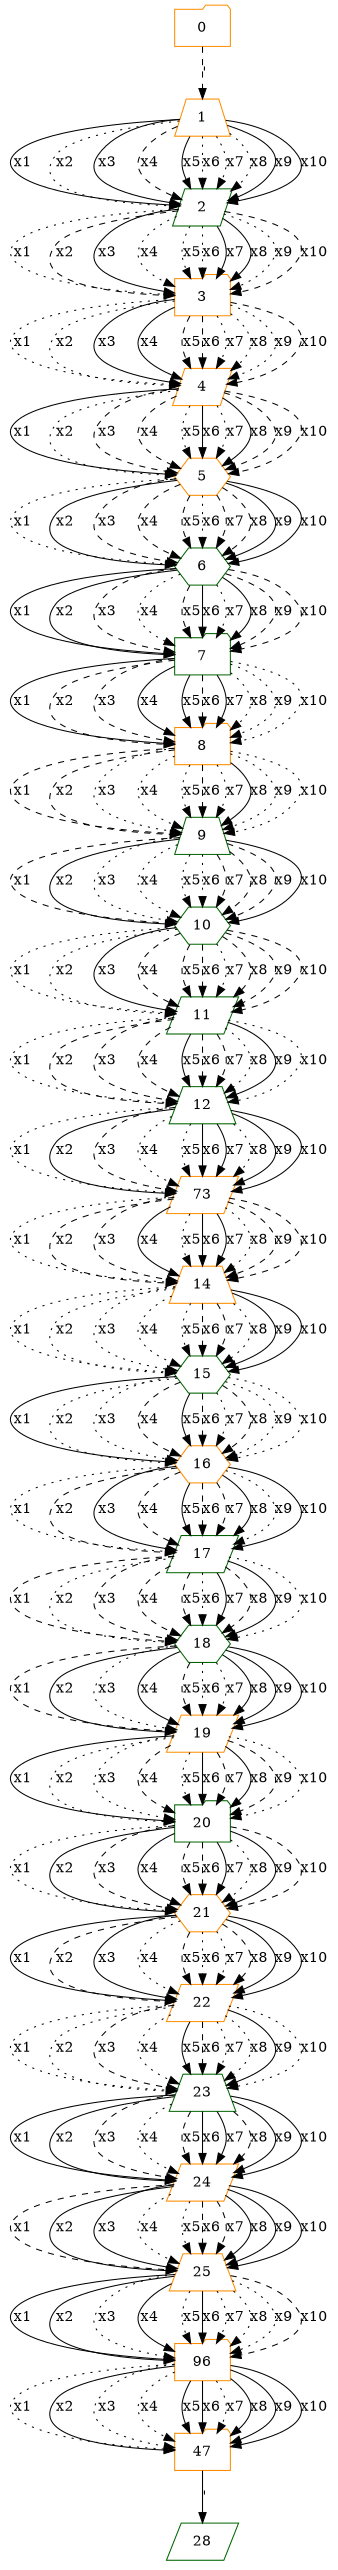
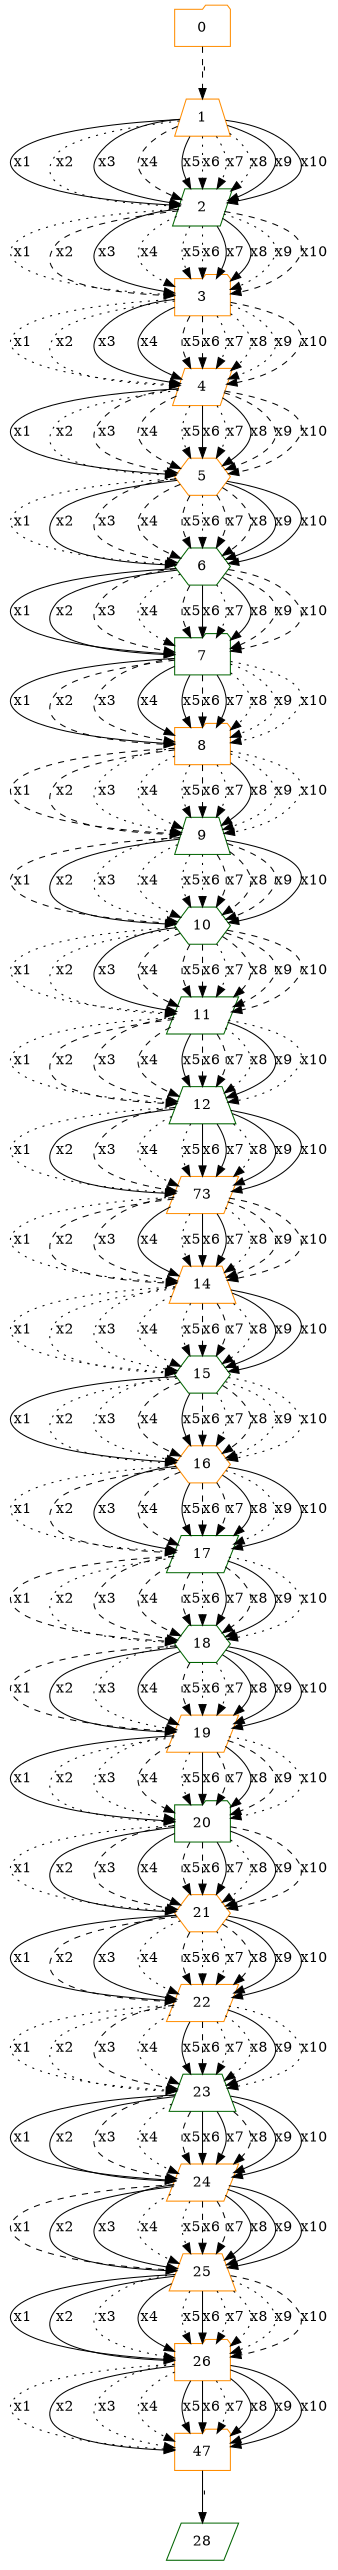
(203, 2362) -> (203, 2362)
